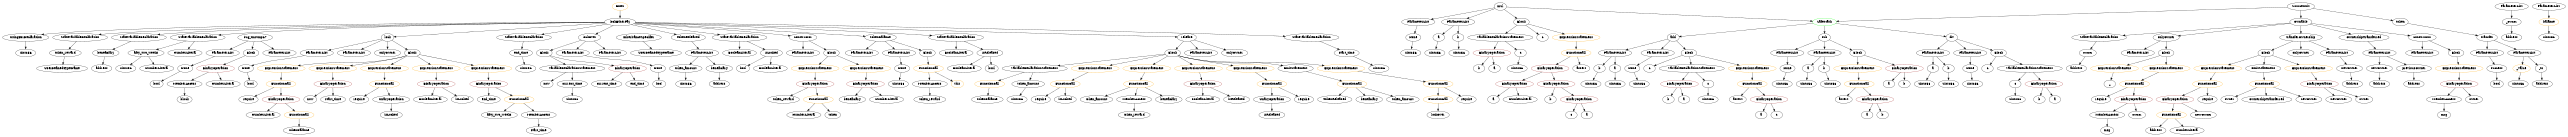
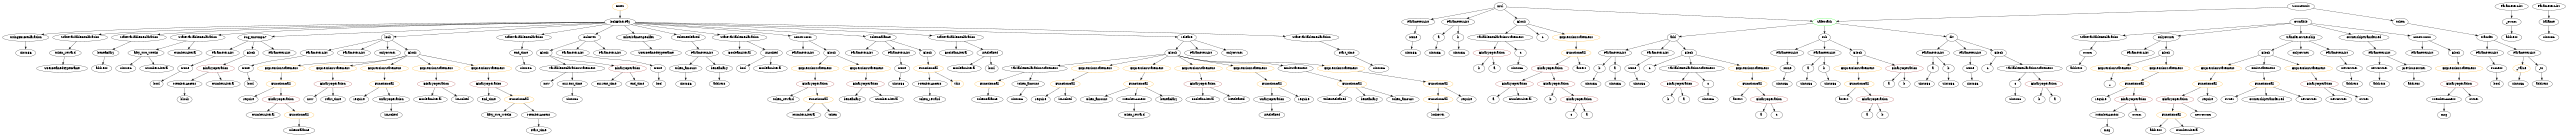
(2301, 13) -> none
(2549, 22) -> (2549, 22)
none -> (629, 29)
none -> (440, 30)
